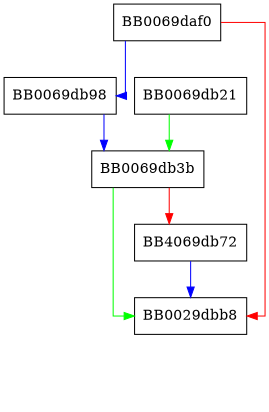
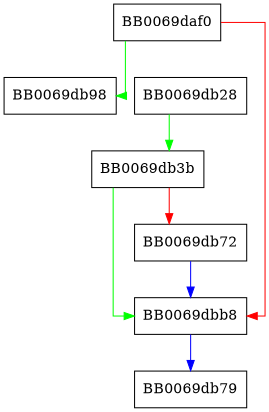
(125, 69) -> (125, 69)
(191, 96) -> (191, 96)
(104, 127) -> none
(191, 243) -> (191, 243)
(191, 316) -> (191, 316)
none -> (191, 389)
